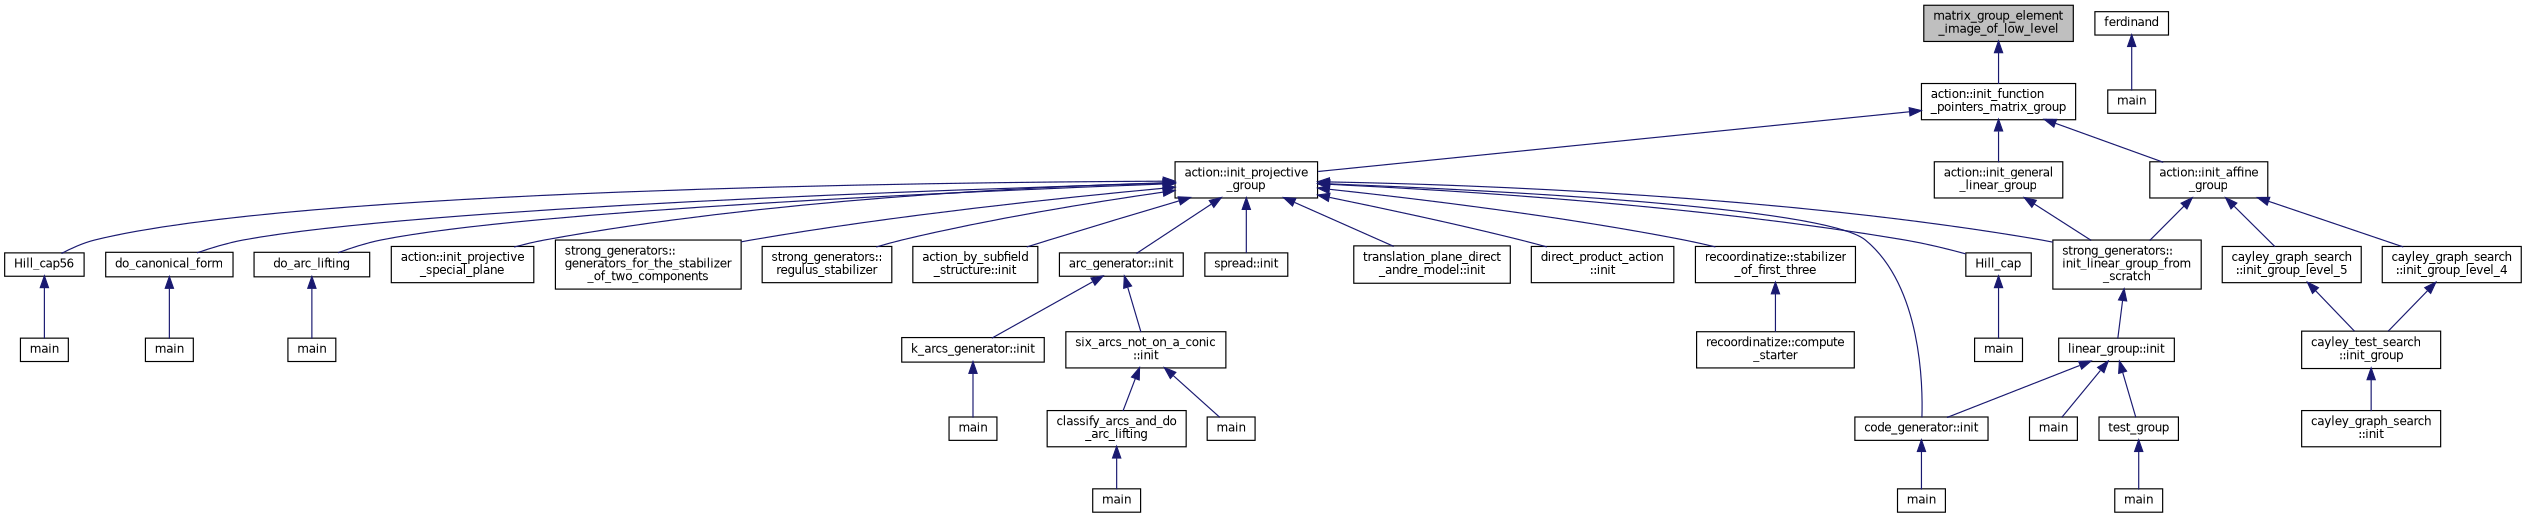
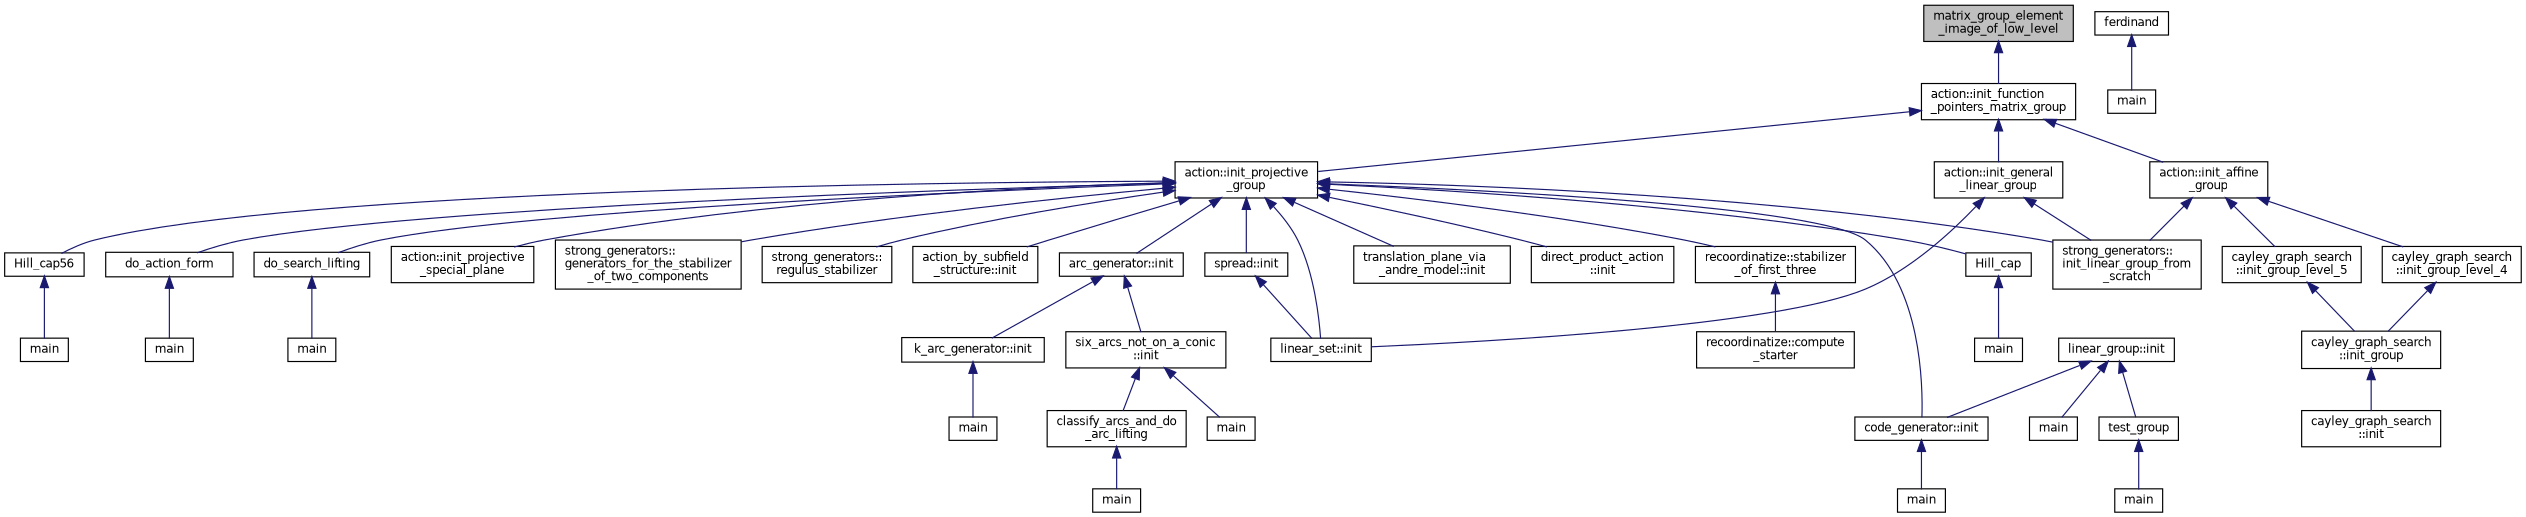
(169, 265) -> (169, 265)
(312, 265) -> (312, 265)
(1432, 265) -> (1432, 265)
(2120, 319) -> none
(973, 350) -> (973, 350)
none -> (1321, 350)
(2371, 350) -> (2371, 350)
